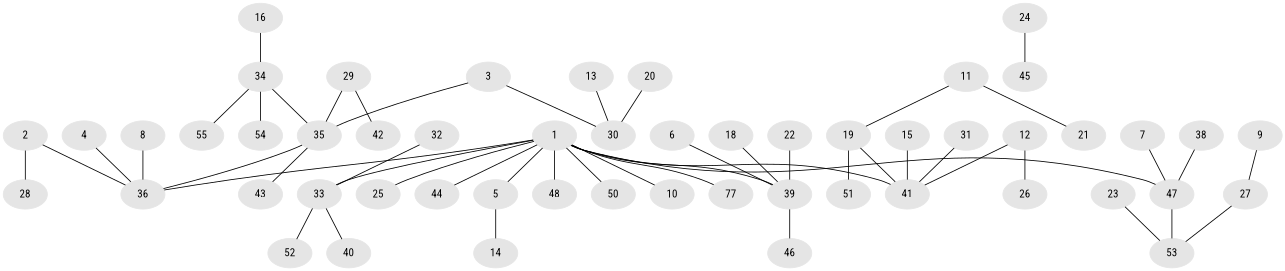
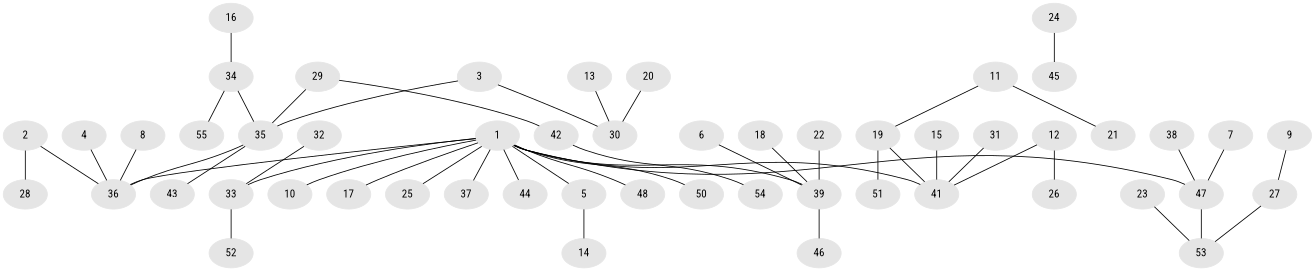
(261, 106) -> (619, 159)
none -> (466, 194)
(731, 194) -> (349, 194)
(349, 253) -> none
